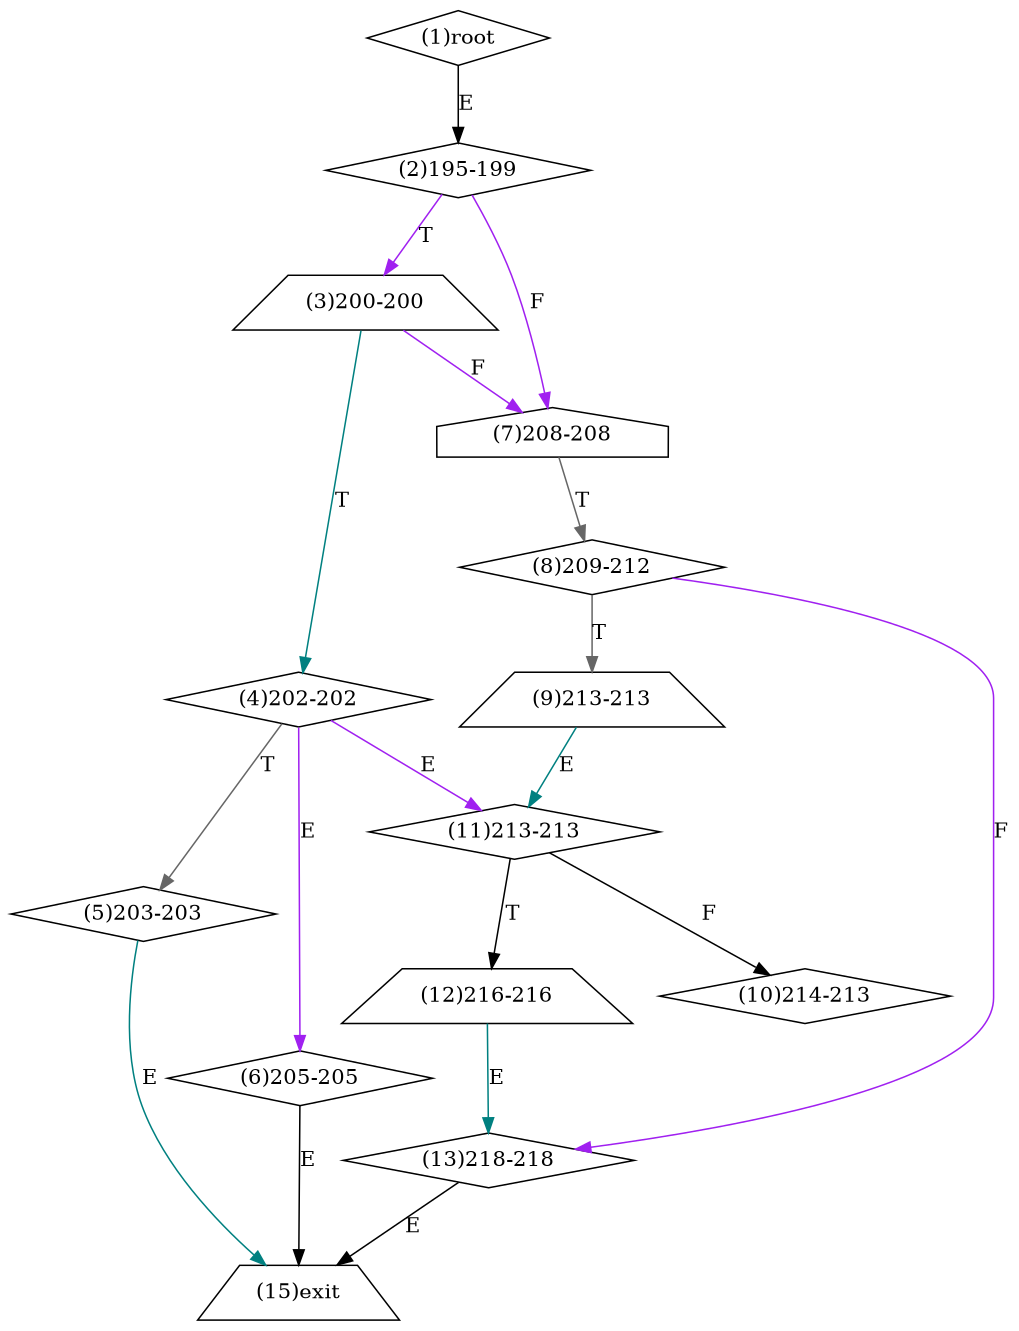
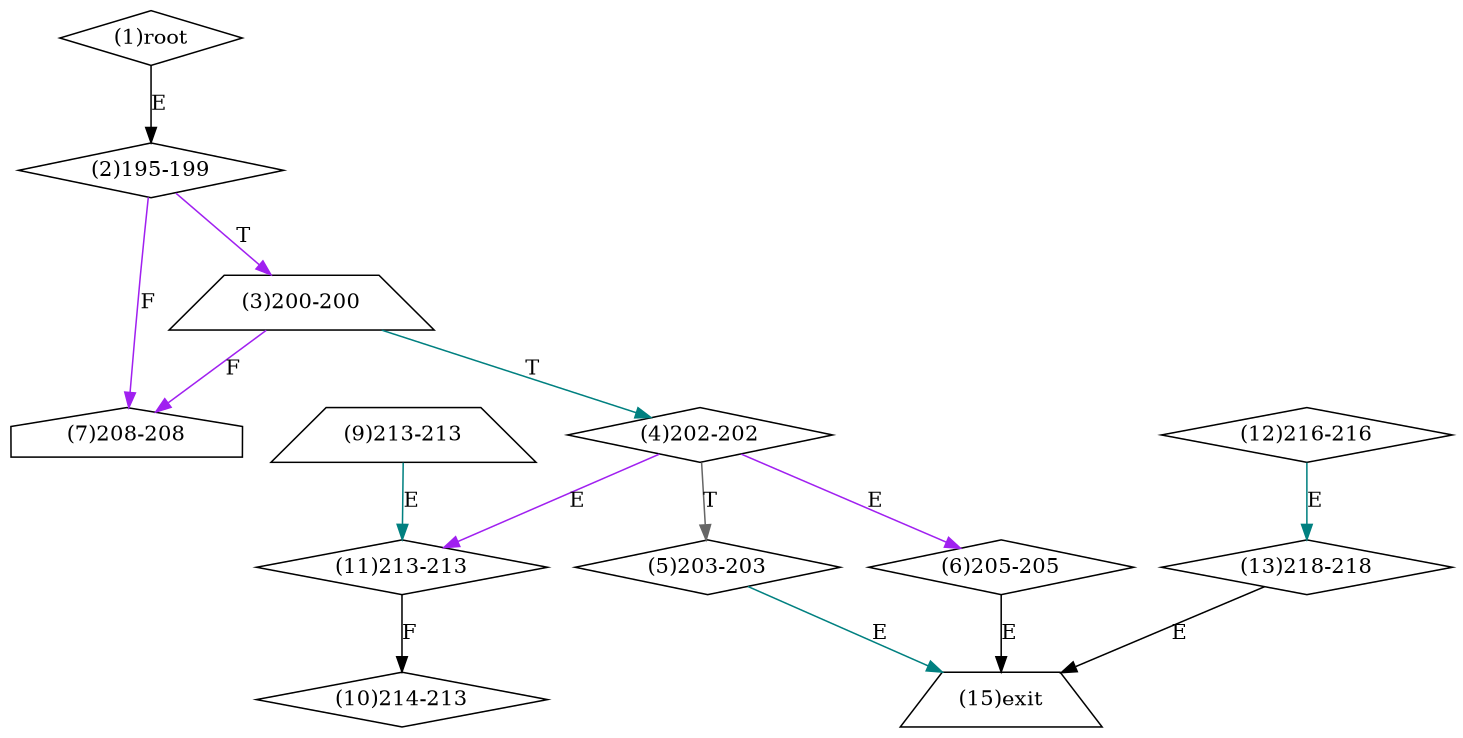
(592, 567) -> none
(502, 906) -> none
(487, 996) -> (1307, 435)
